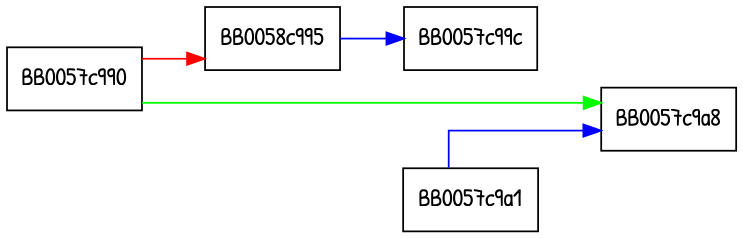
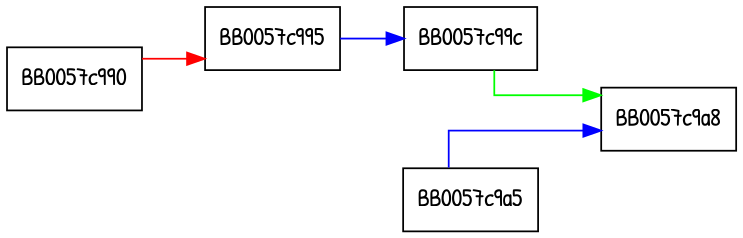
(273, 39) -> (273, 39)
(363, 103) -> (526, 95)
(471, 200) -> (471, 200)
